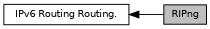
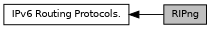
(66, 15) -> (66, 15)
